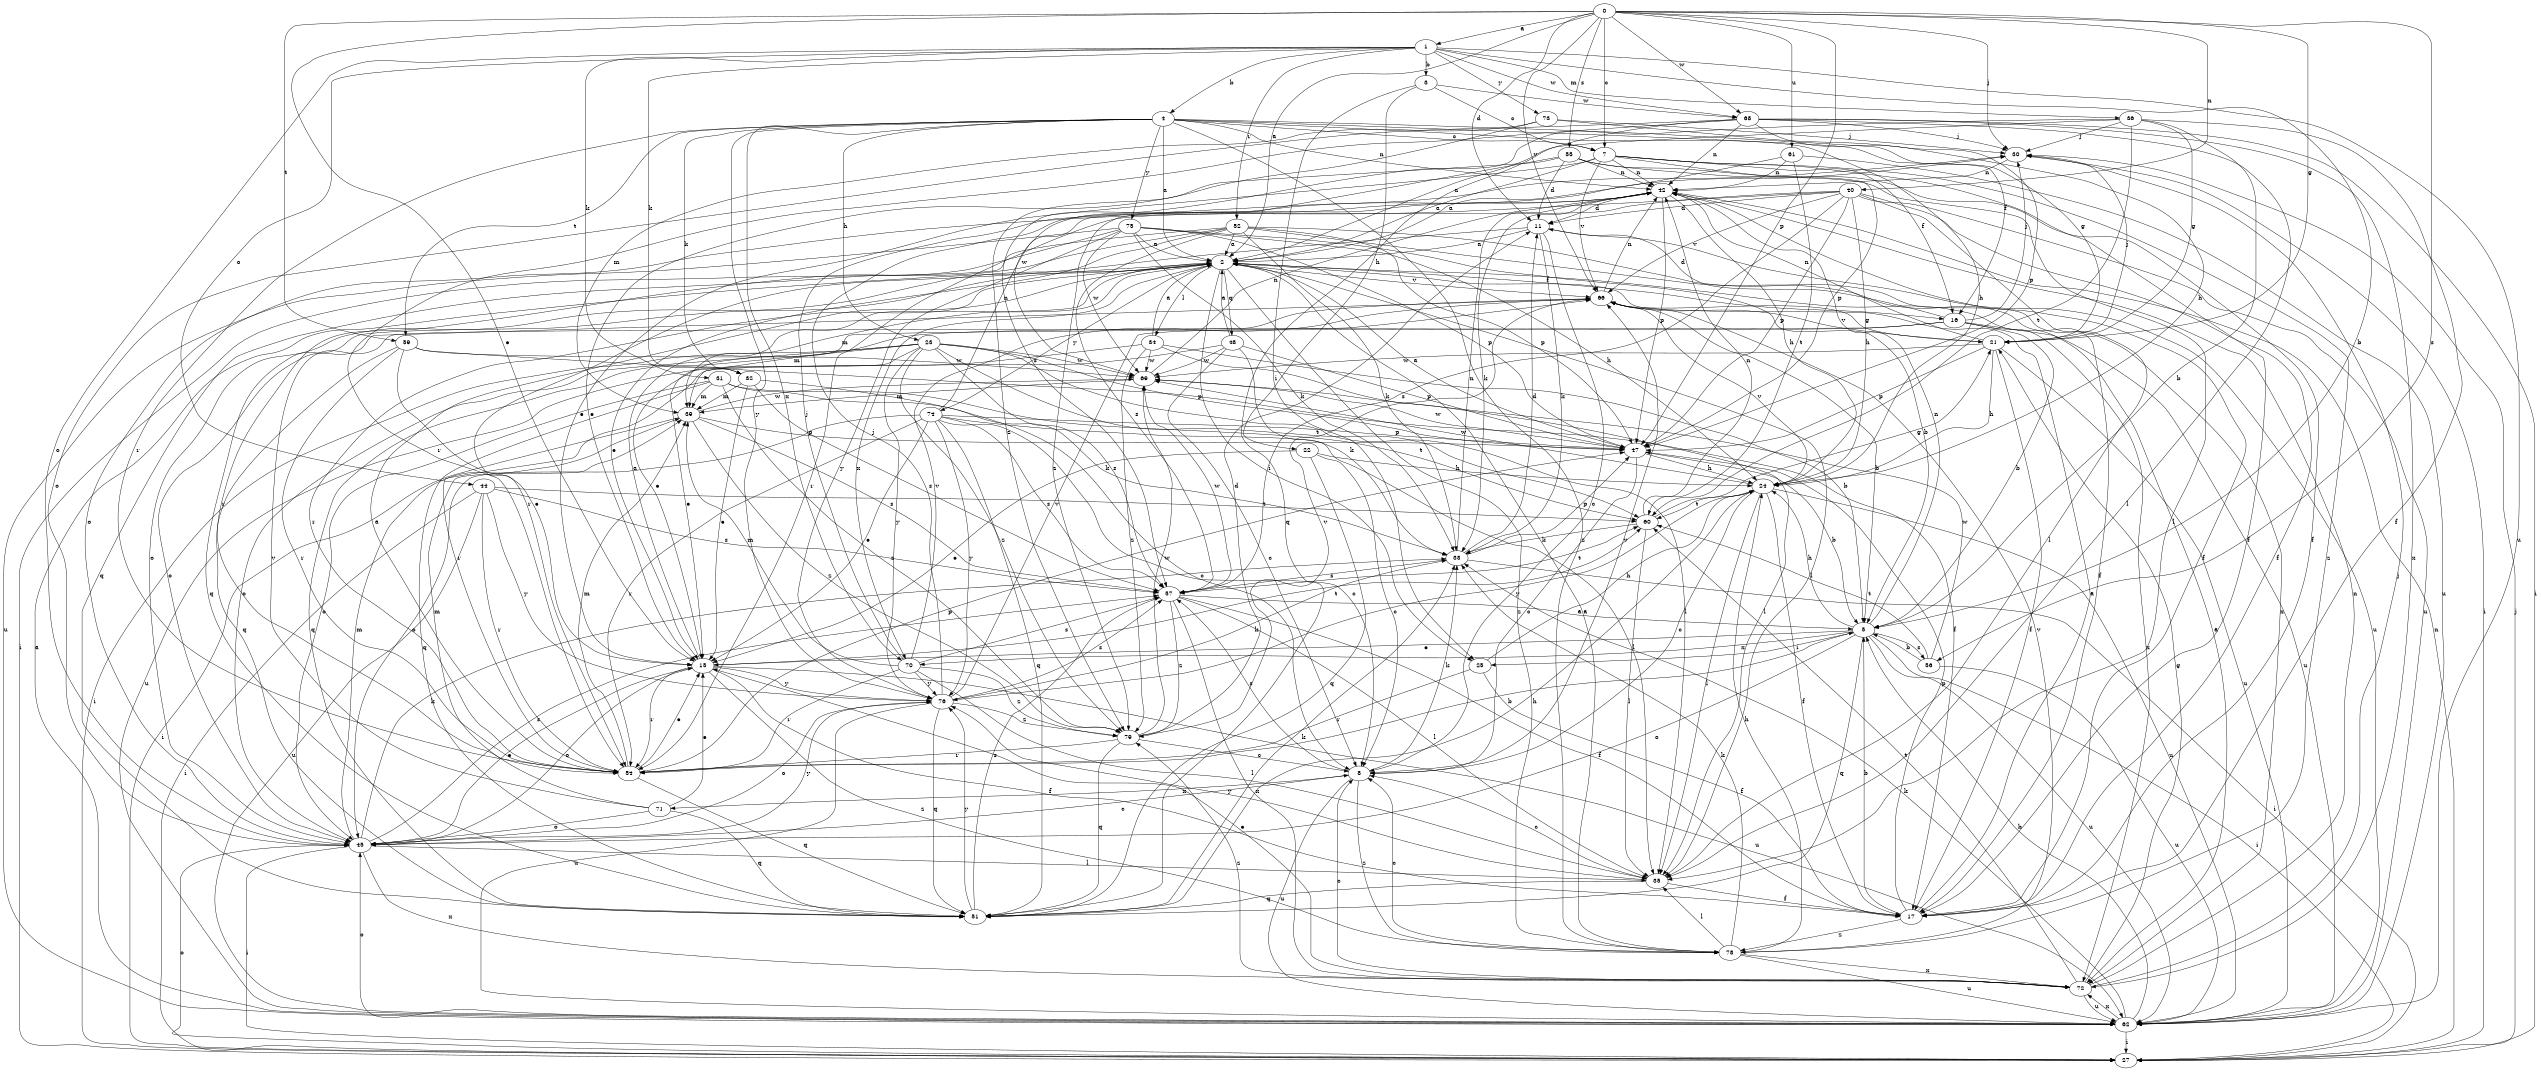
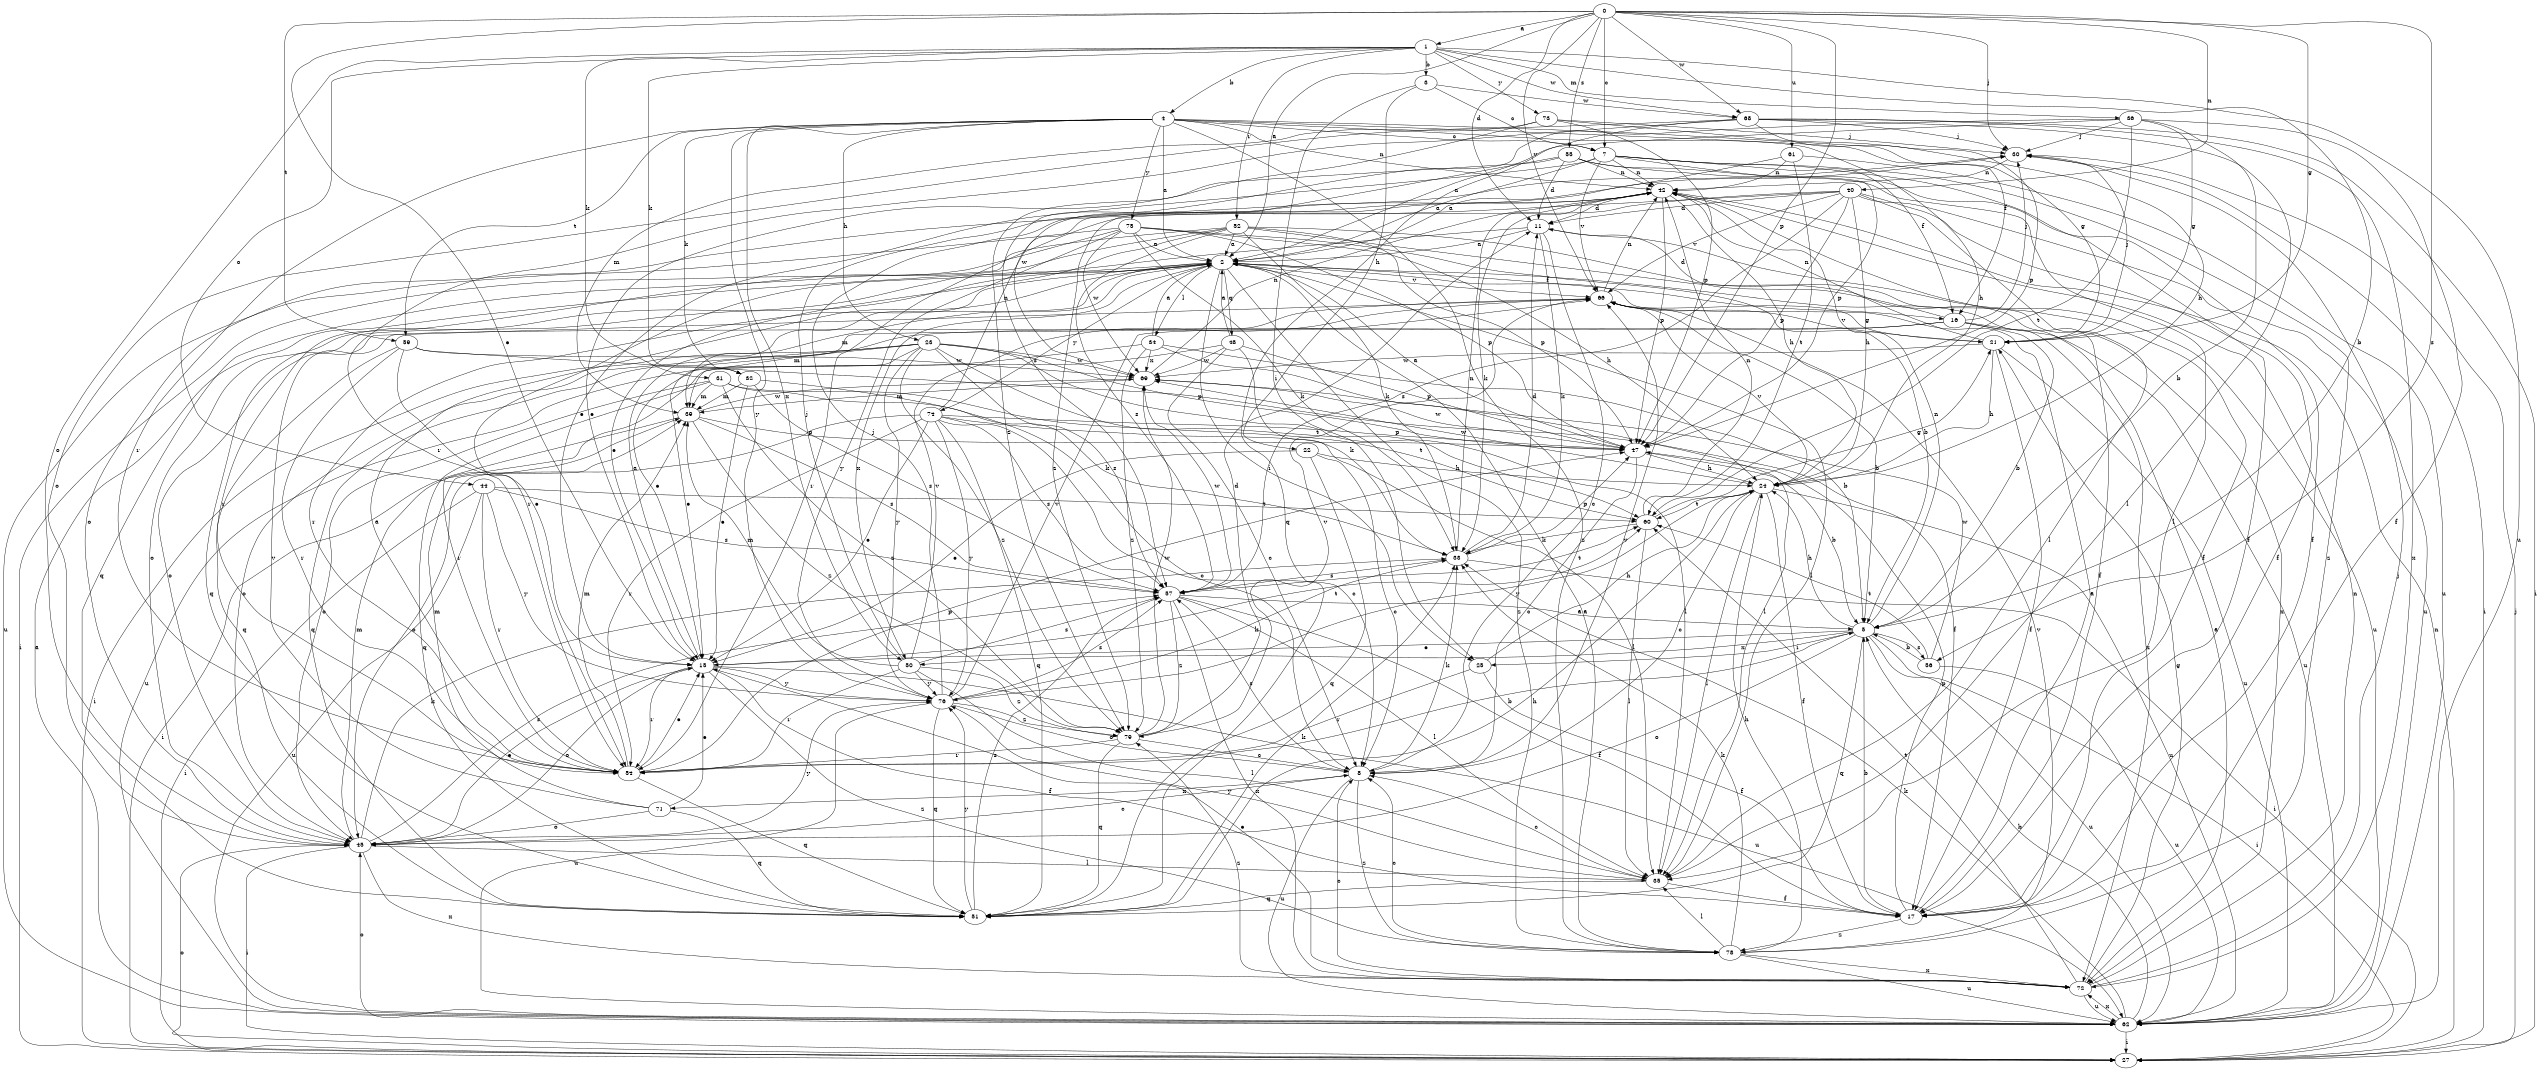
(1706, 153) -> none
(1152, 361) -> (1152, 361)
(1823, 420) -> (1710, 250)
(909, 666) -> (909, 666)
(672, 817) -> (1136, 749)
